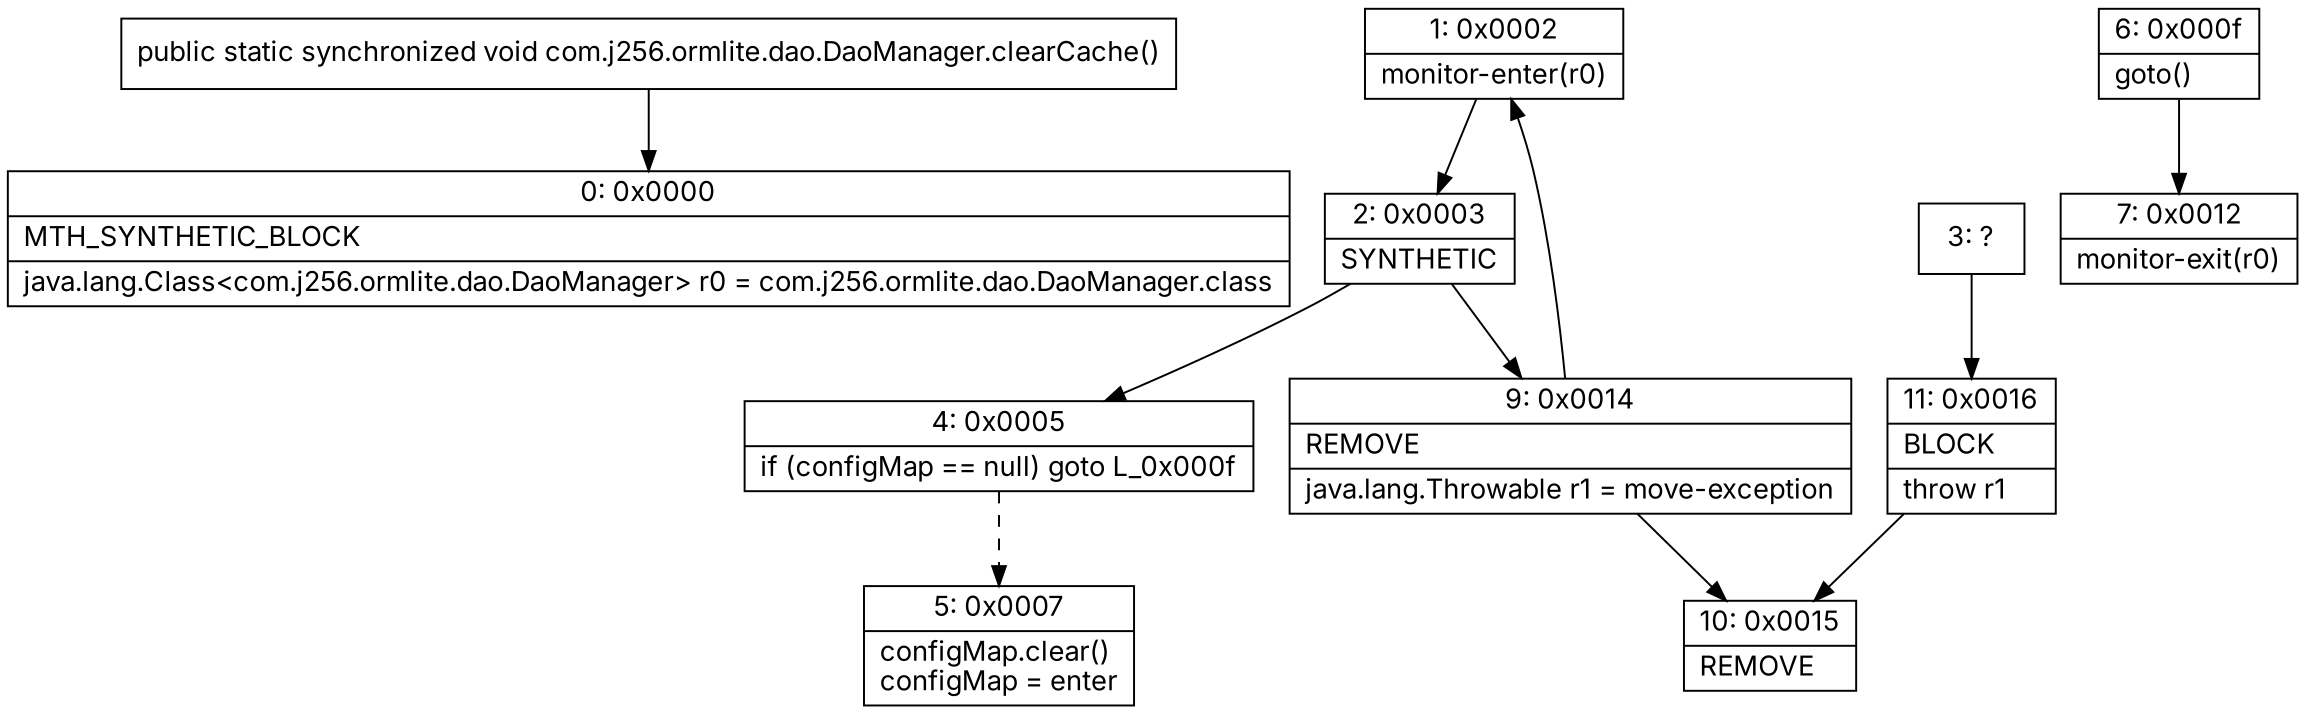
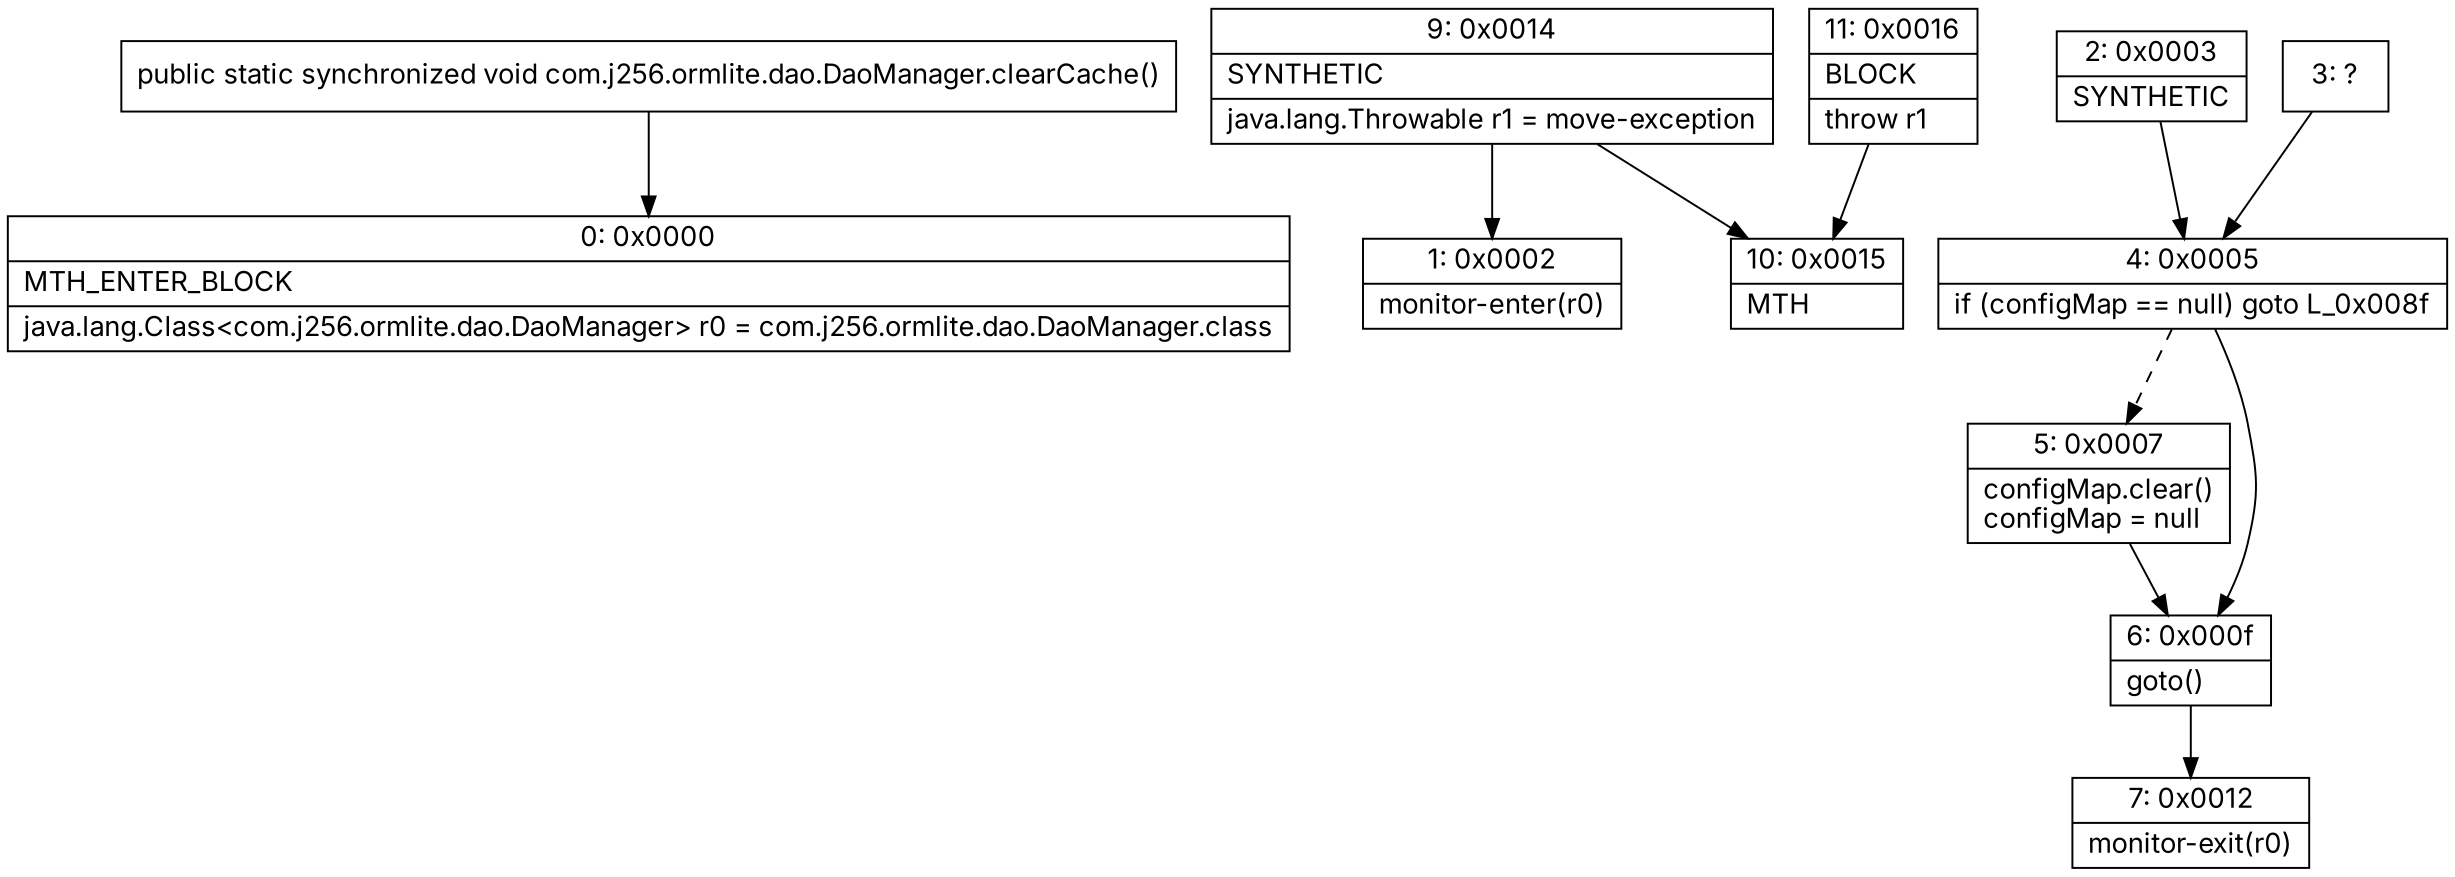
(1461, 137) -> none
(193, 238) -> (159, 283)
(1972, 316) -> (2274, 167)
(1480, 323) -> none
(1363, 445) -> (1306, 75)
none -> (2254, 462)
(999, 468) -> (2193, 305)
none -> (2144, 571)
(1757, 667) -> (1779, 305)
(999, 682) -> (2093, 520)
